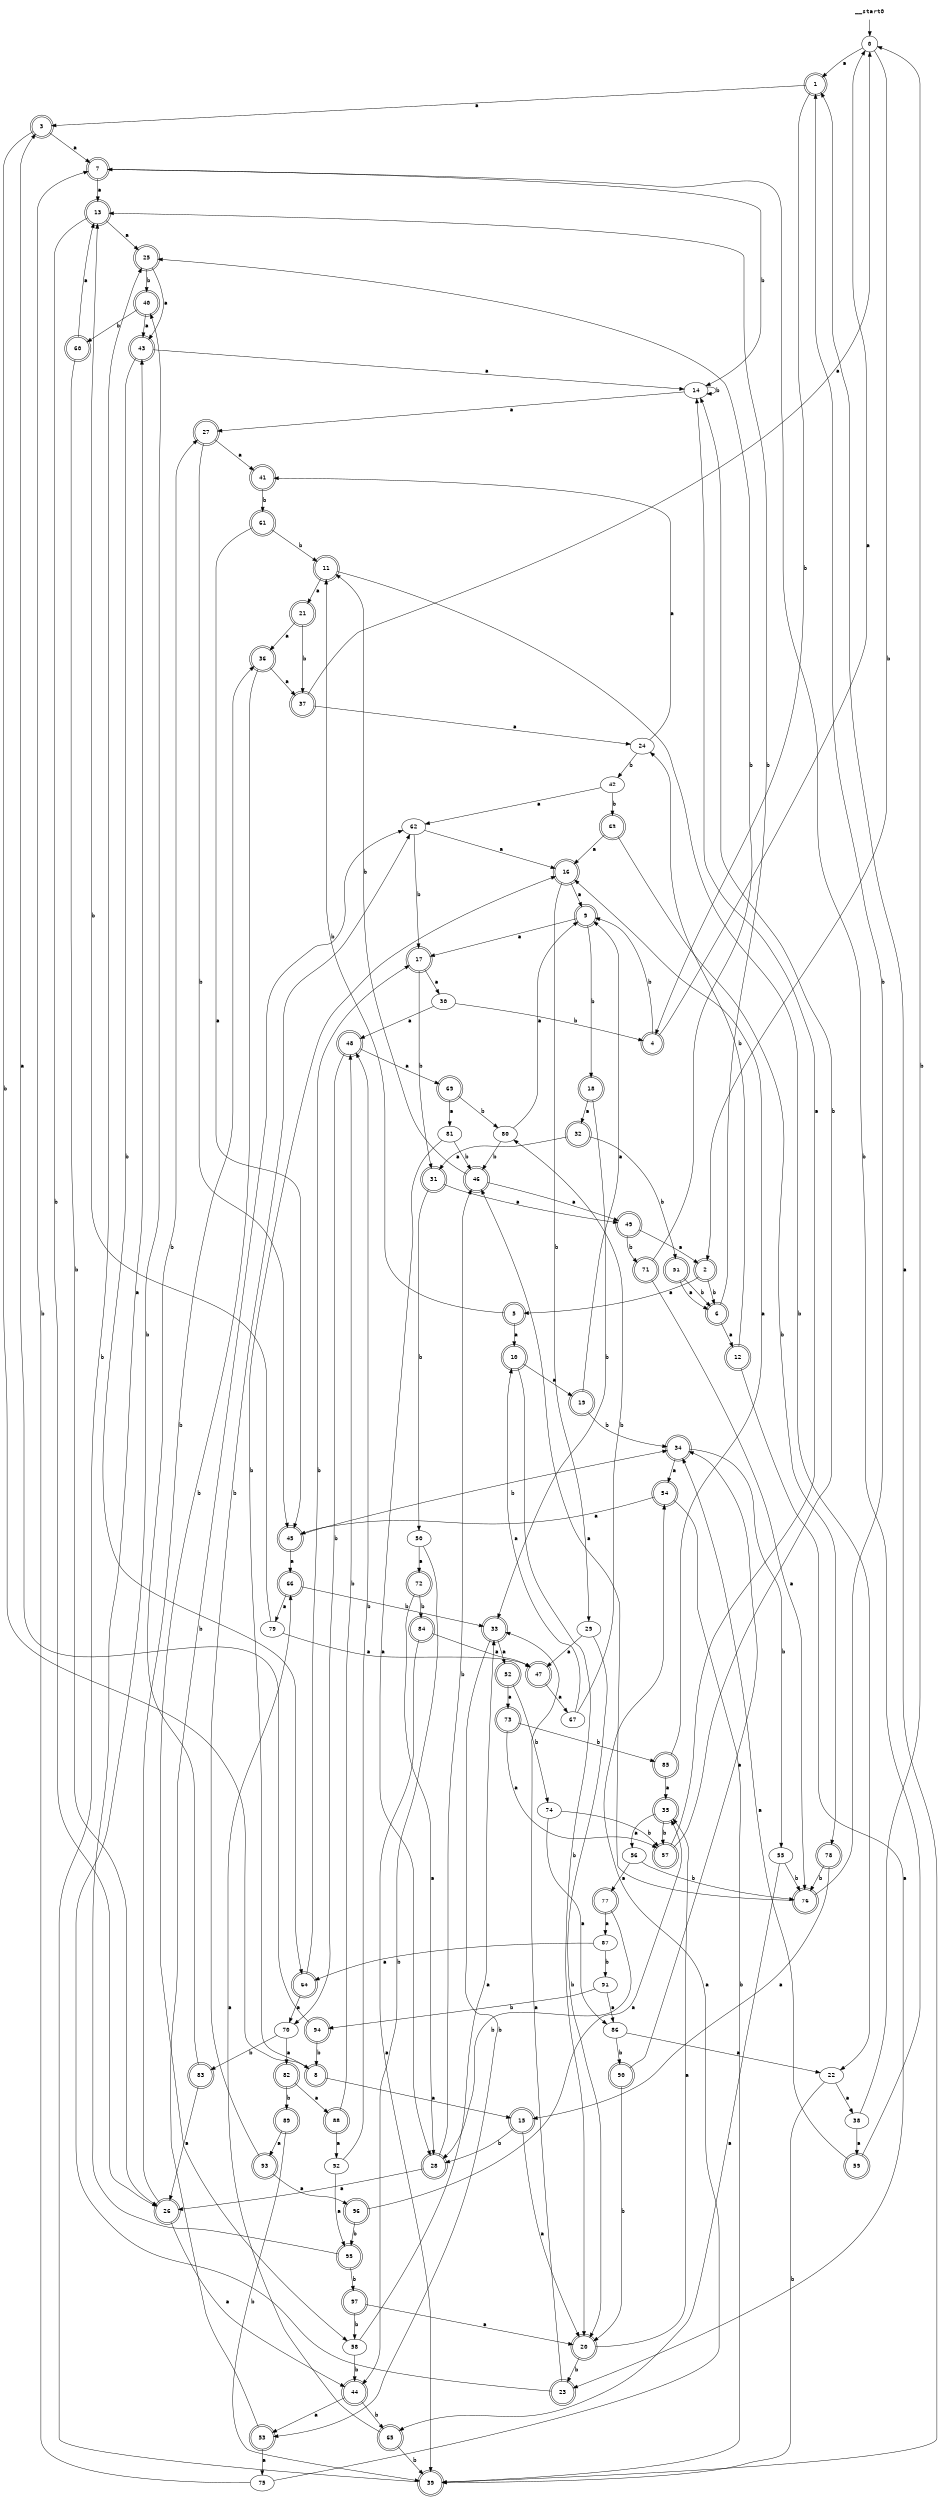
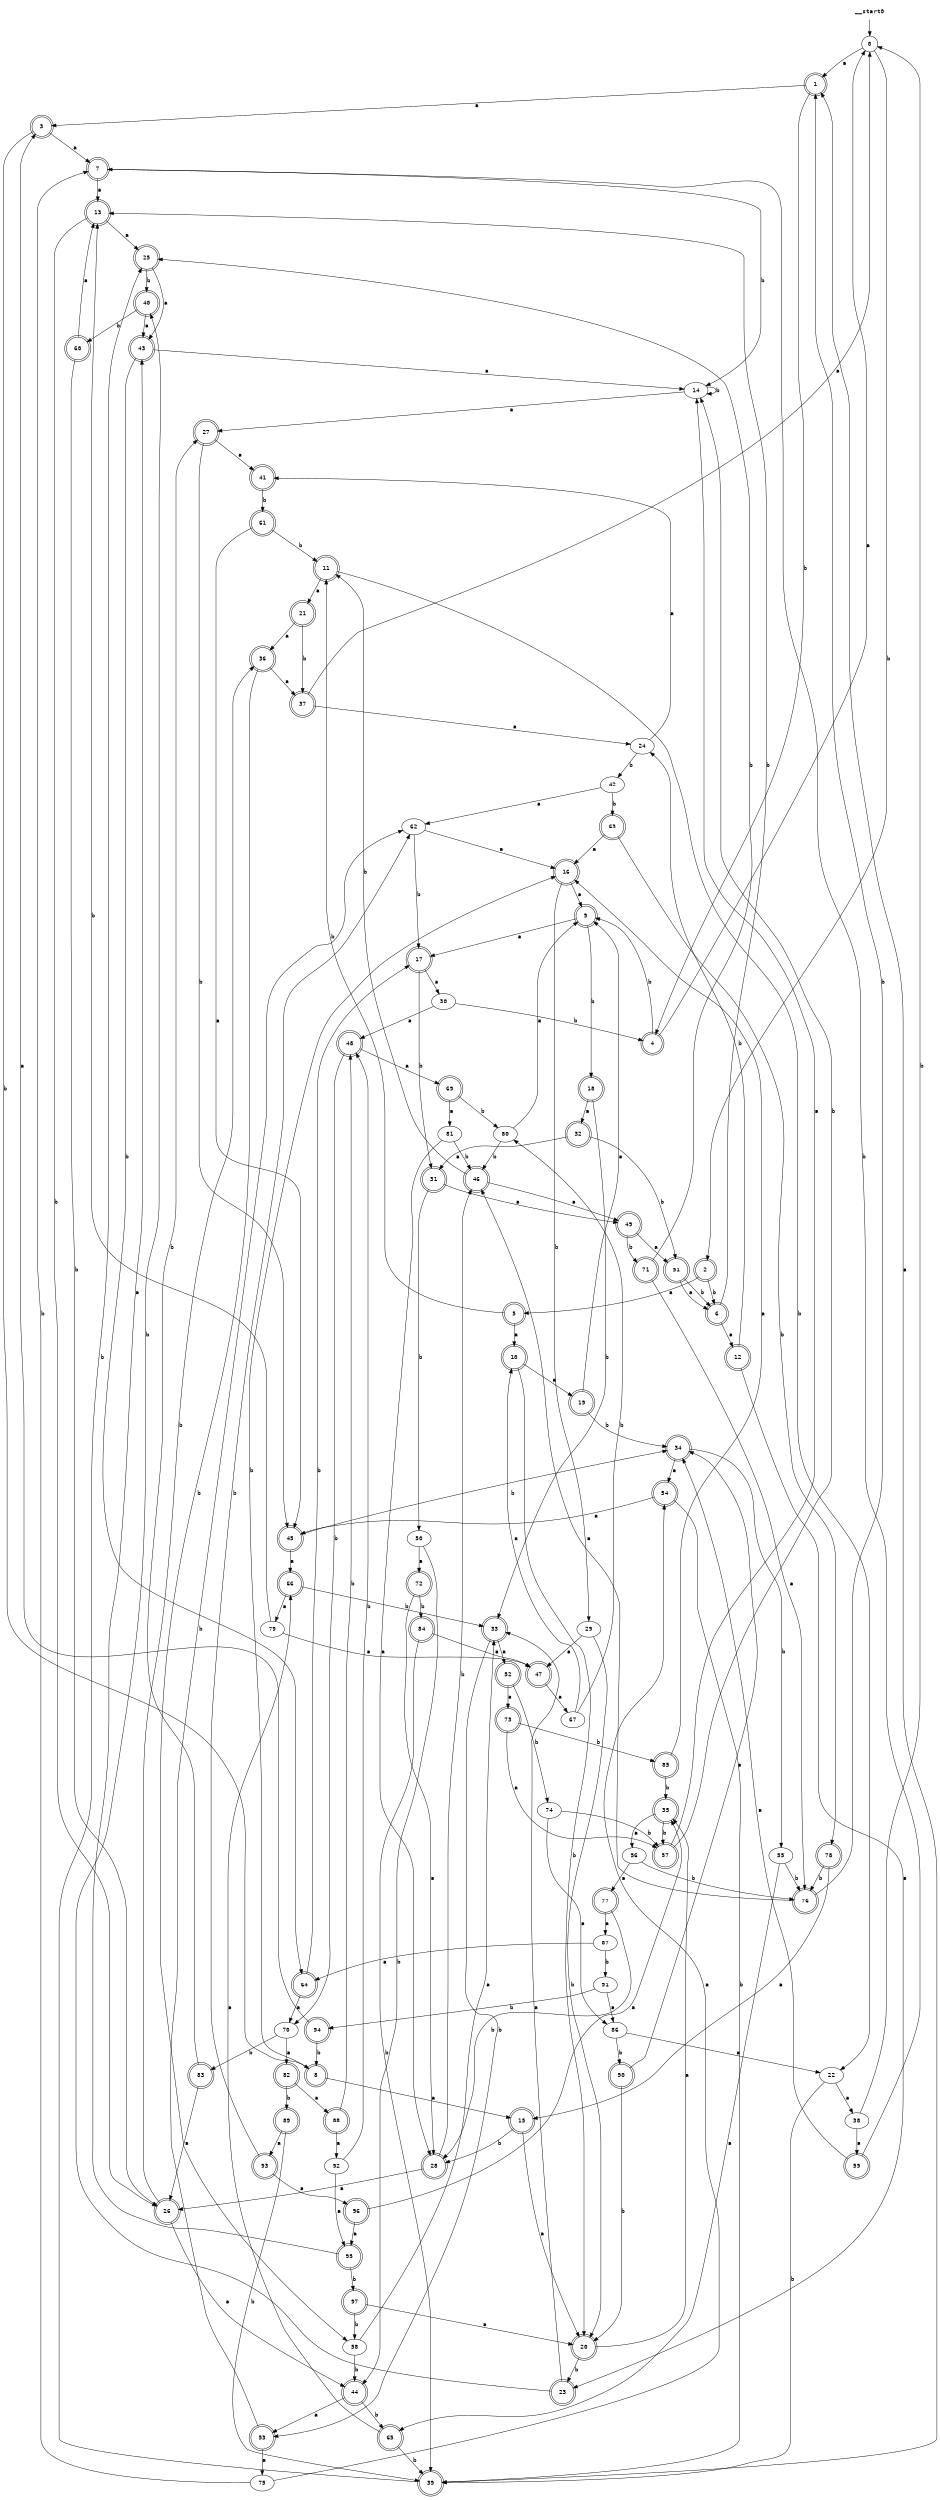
(667, 1244) -> (650, 1247)
(668, 1788) -> (668, 1788)
(387, 2053) -> (387, 2053)
(355, 2234) -> (355, 2234)
